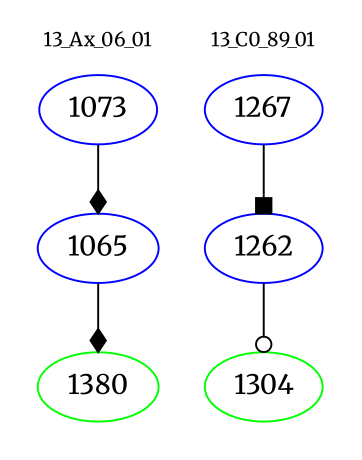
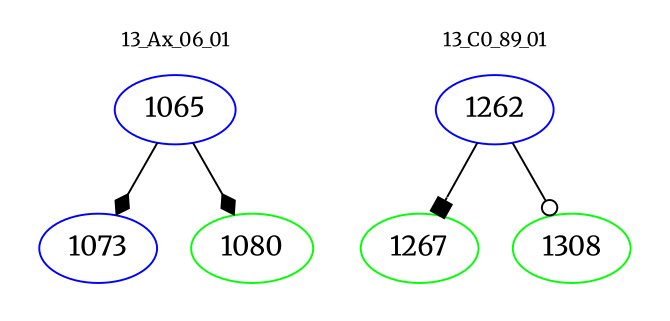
(264, 110) -> (420, 248)
(98, 168) -> (143, 169)
(264, 170) -> (462, 170)
(98, 387) -> (252, 248)
(264, 387) -> (572, 248)
